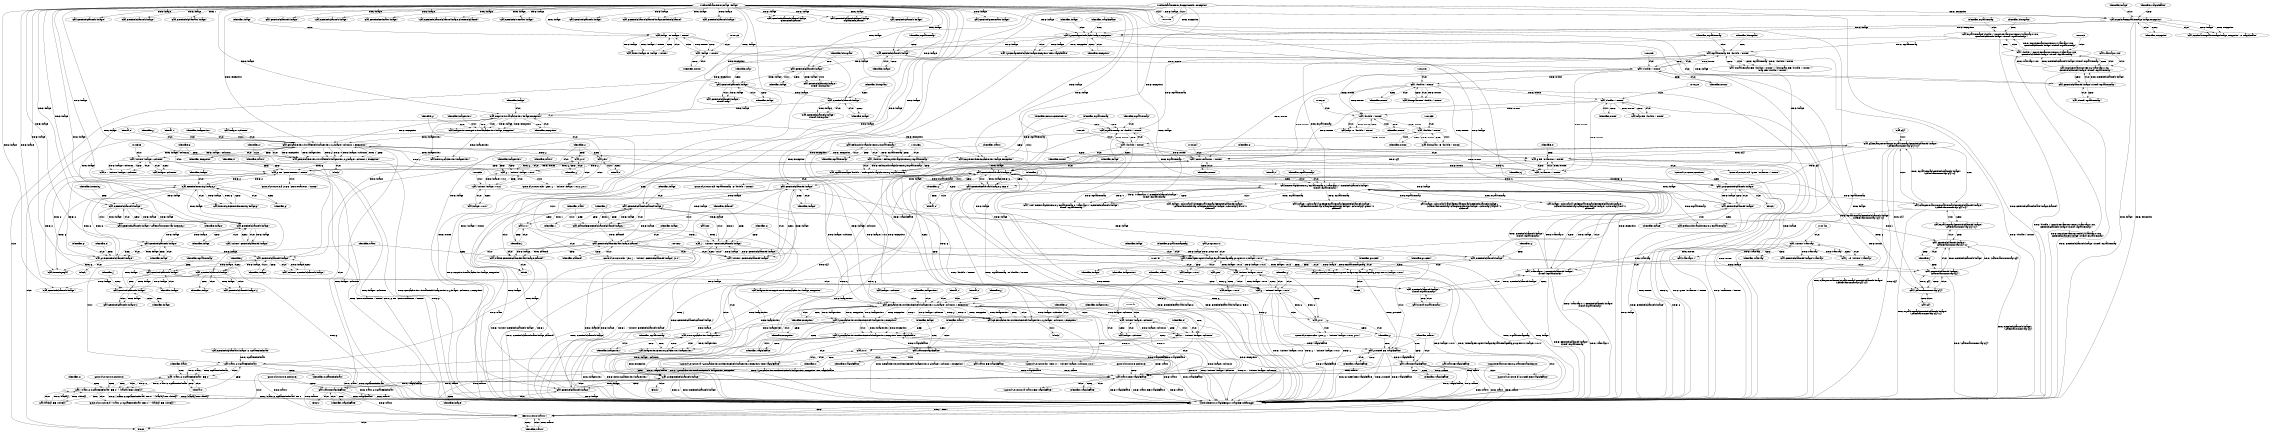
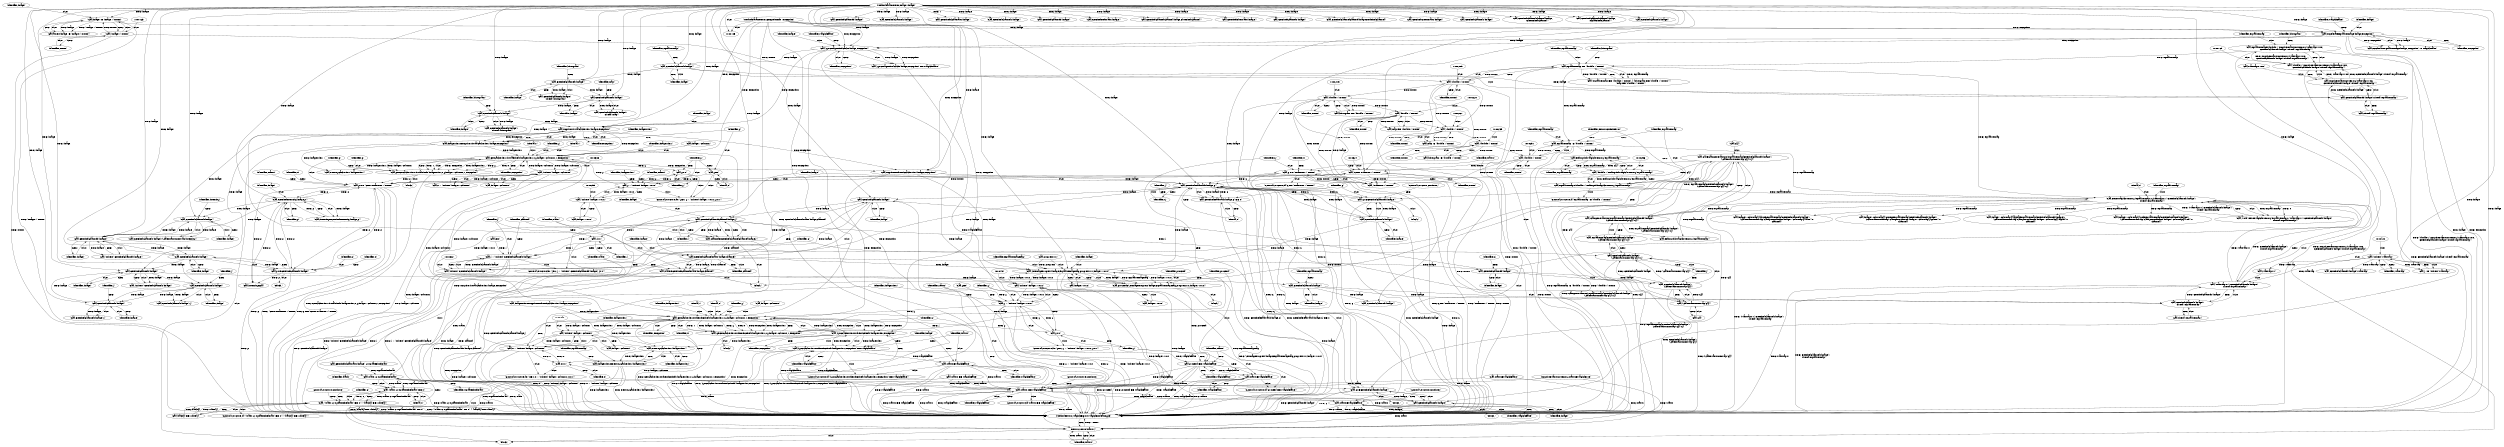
none -> (1219, 29)
(290, 172) -> (373, 185)
(290, 187) -> none
(566, 251) -> none
